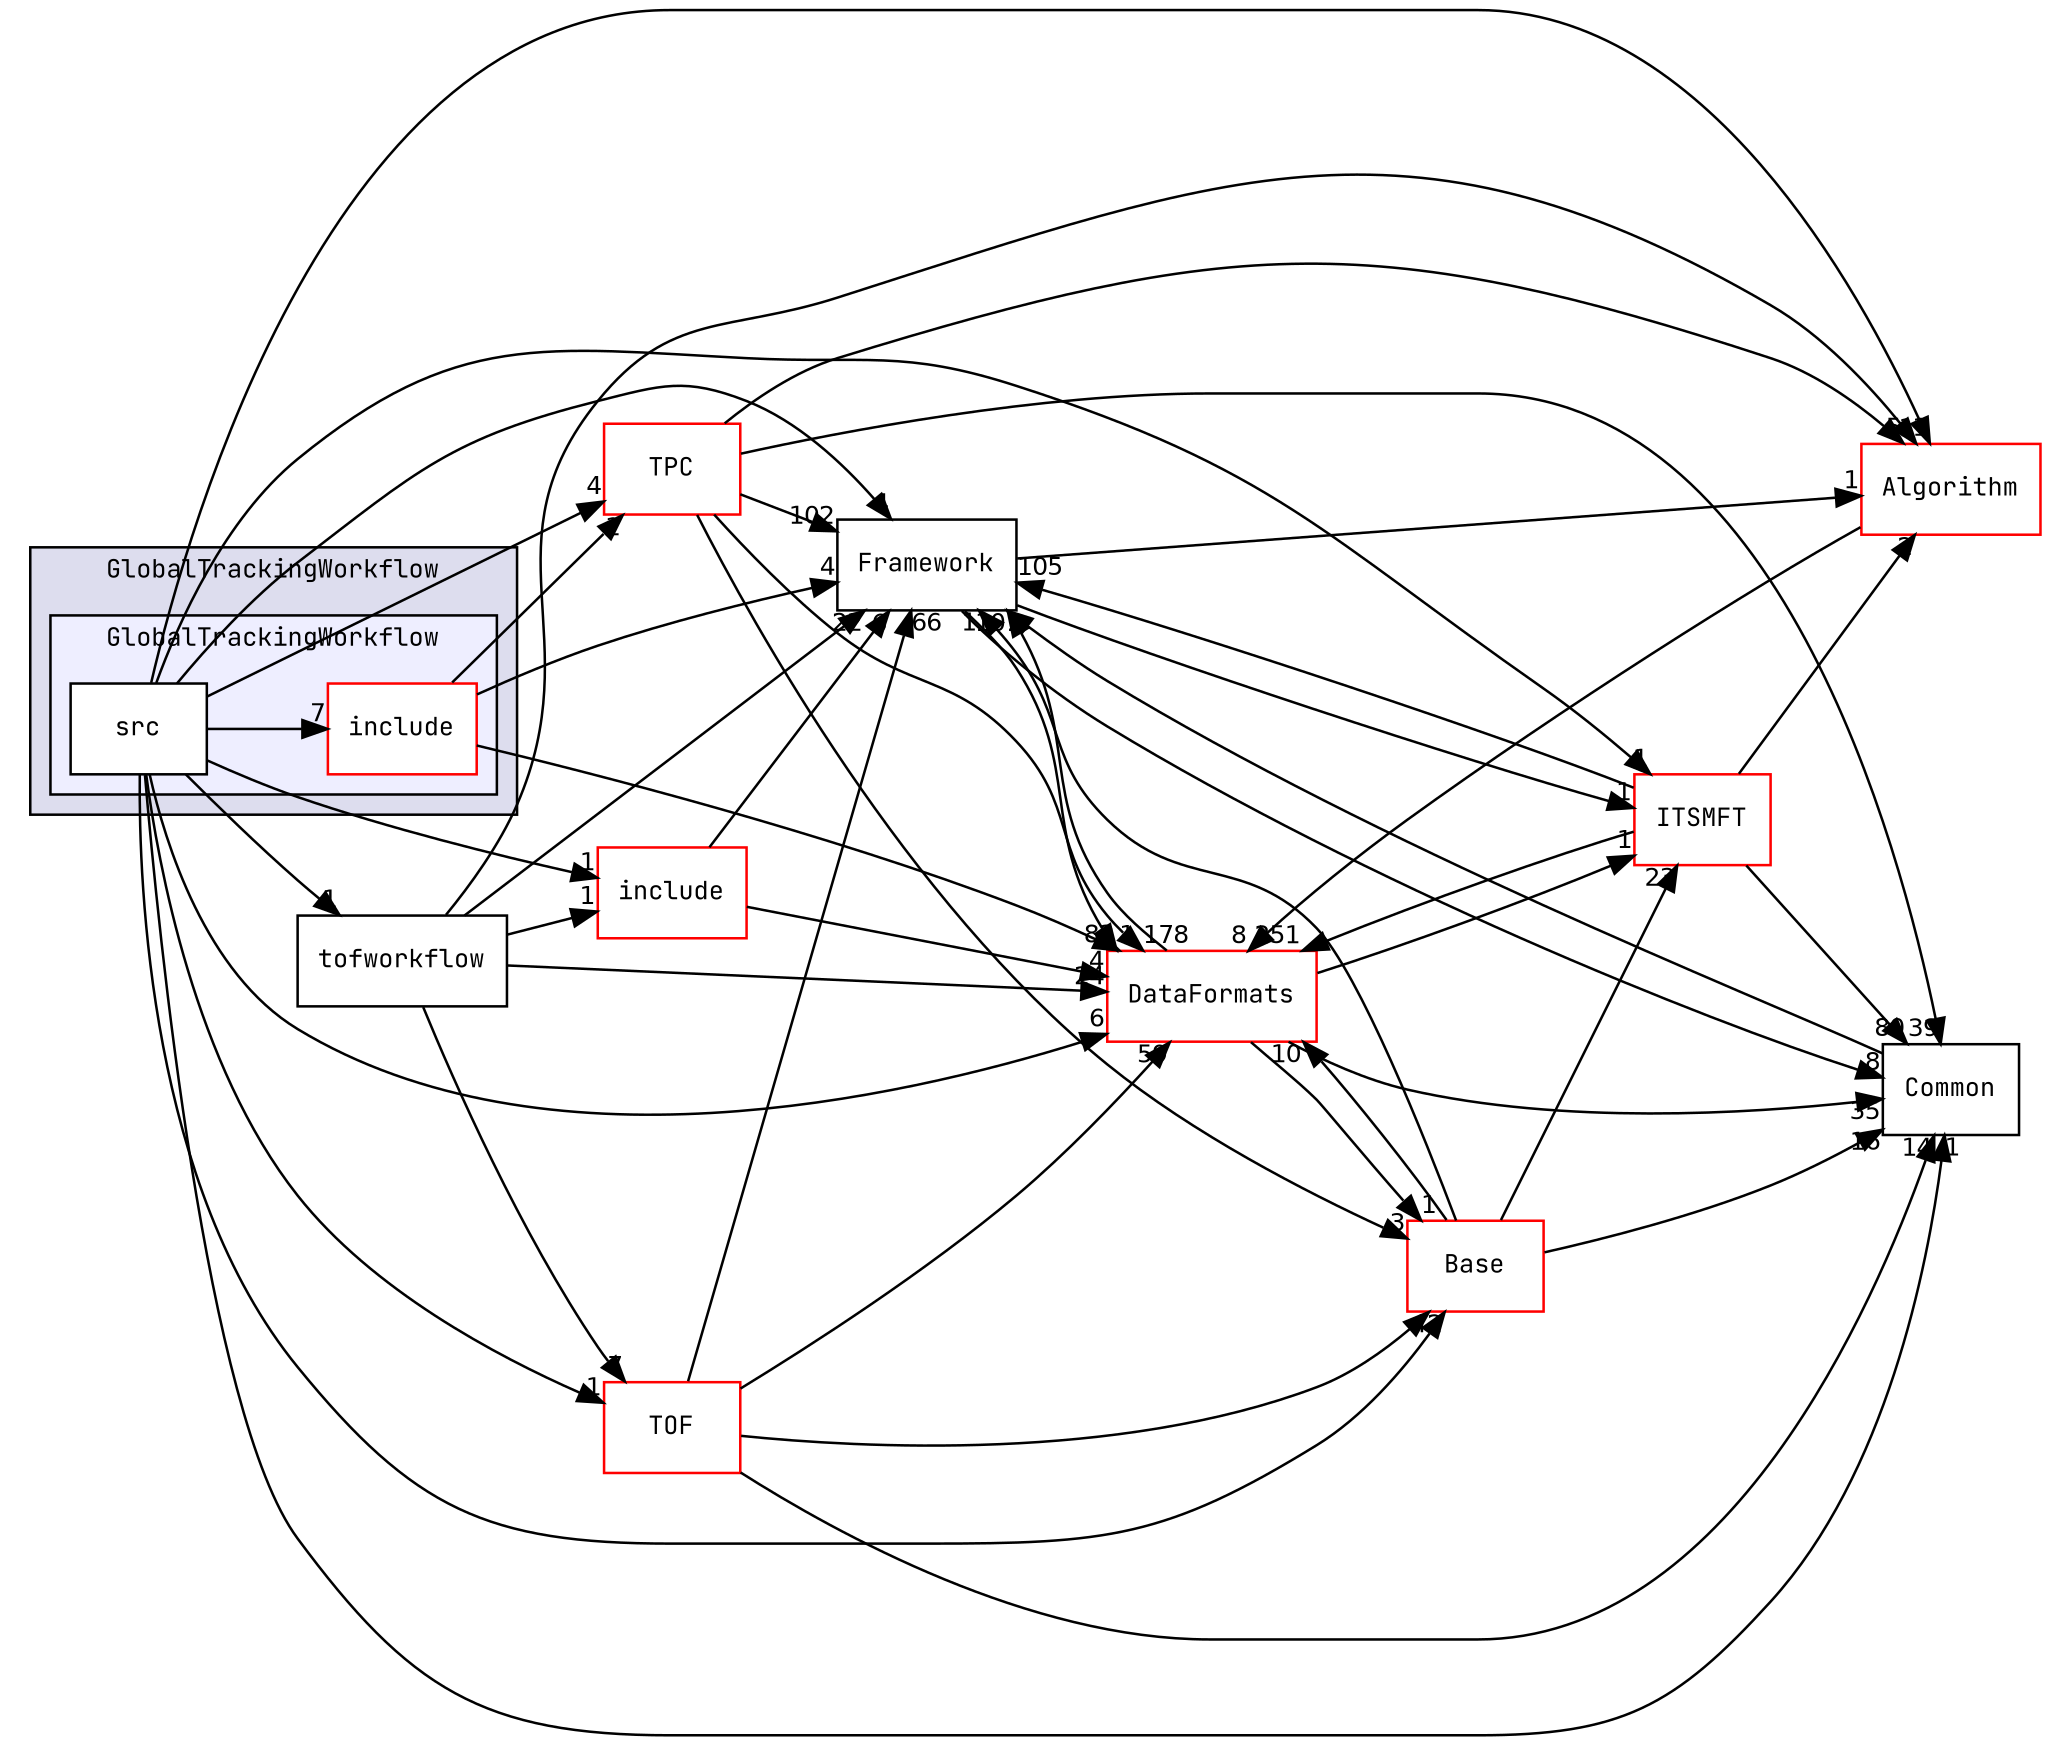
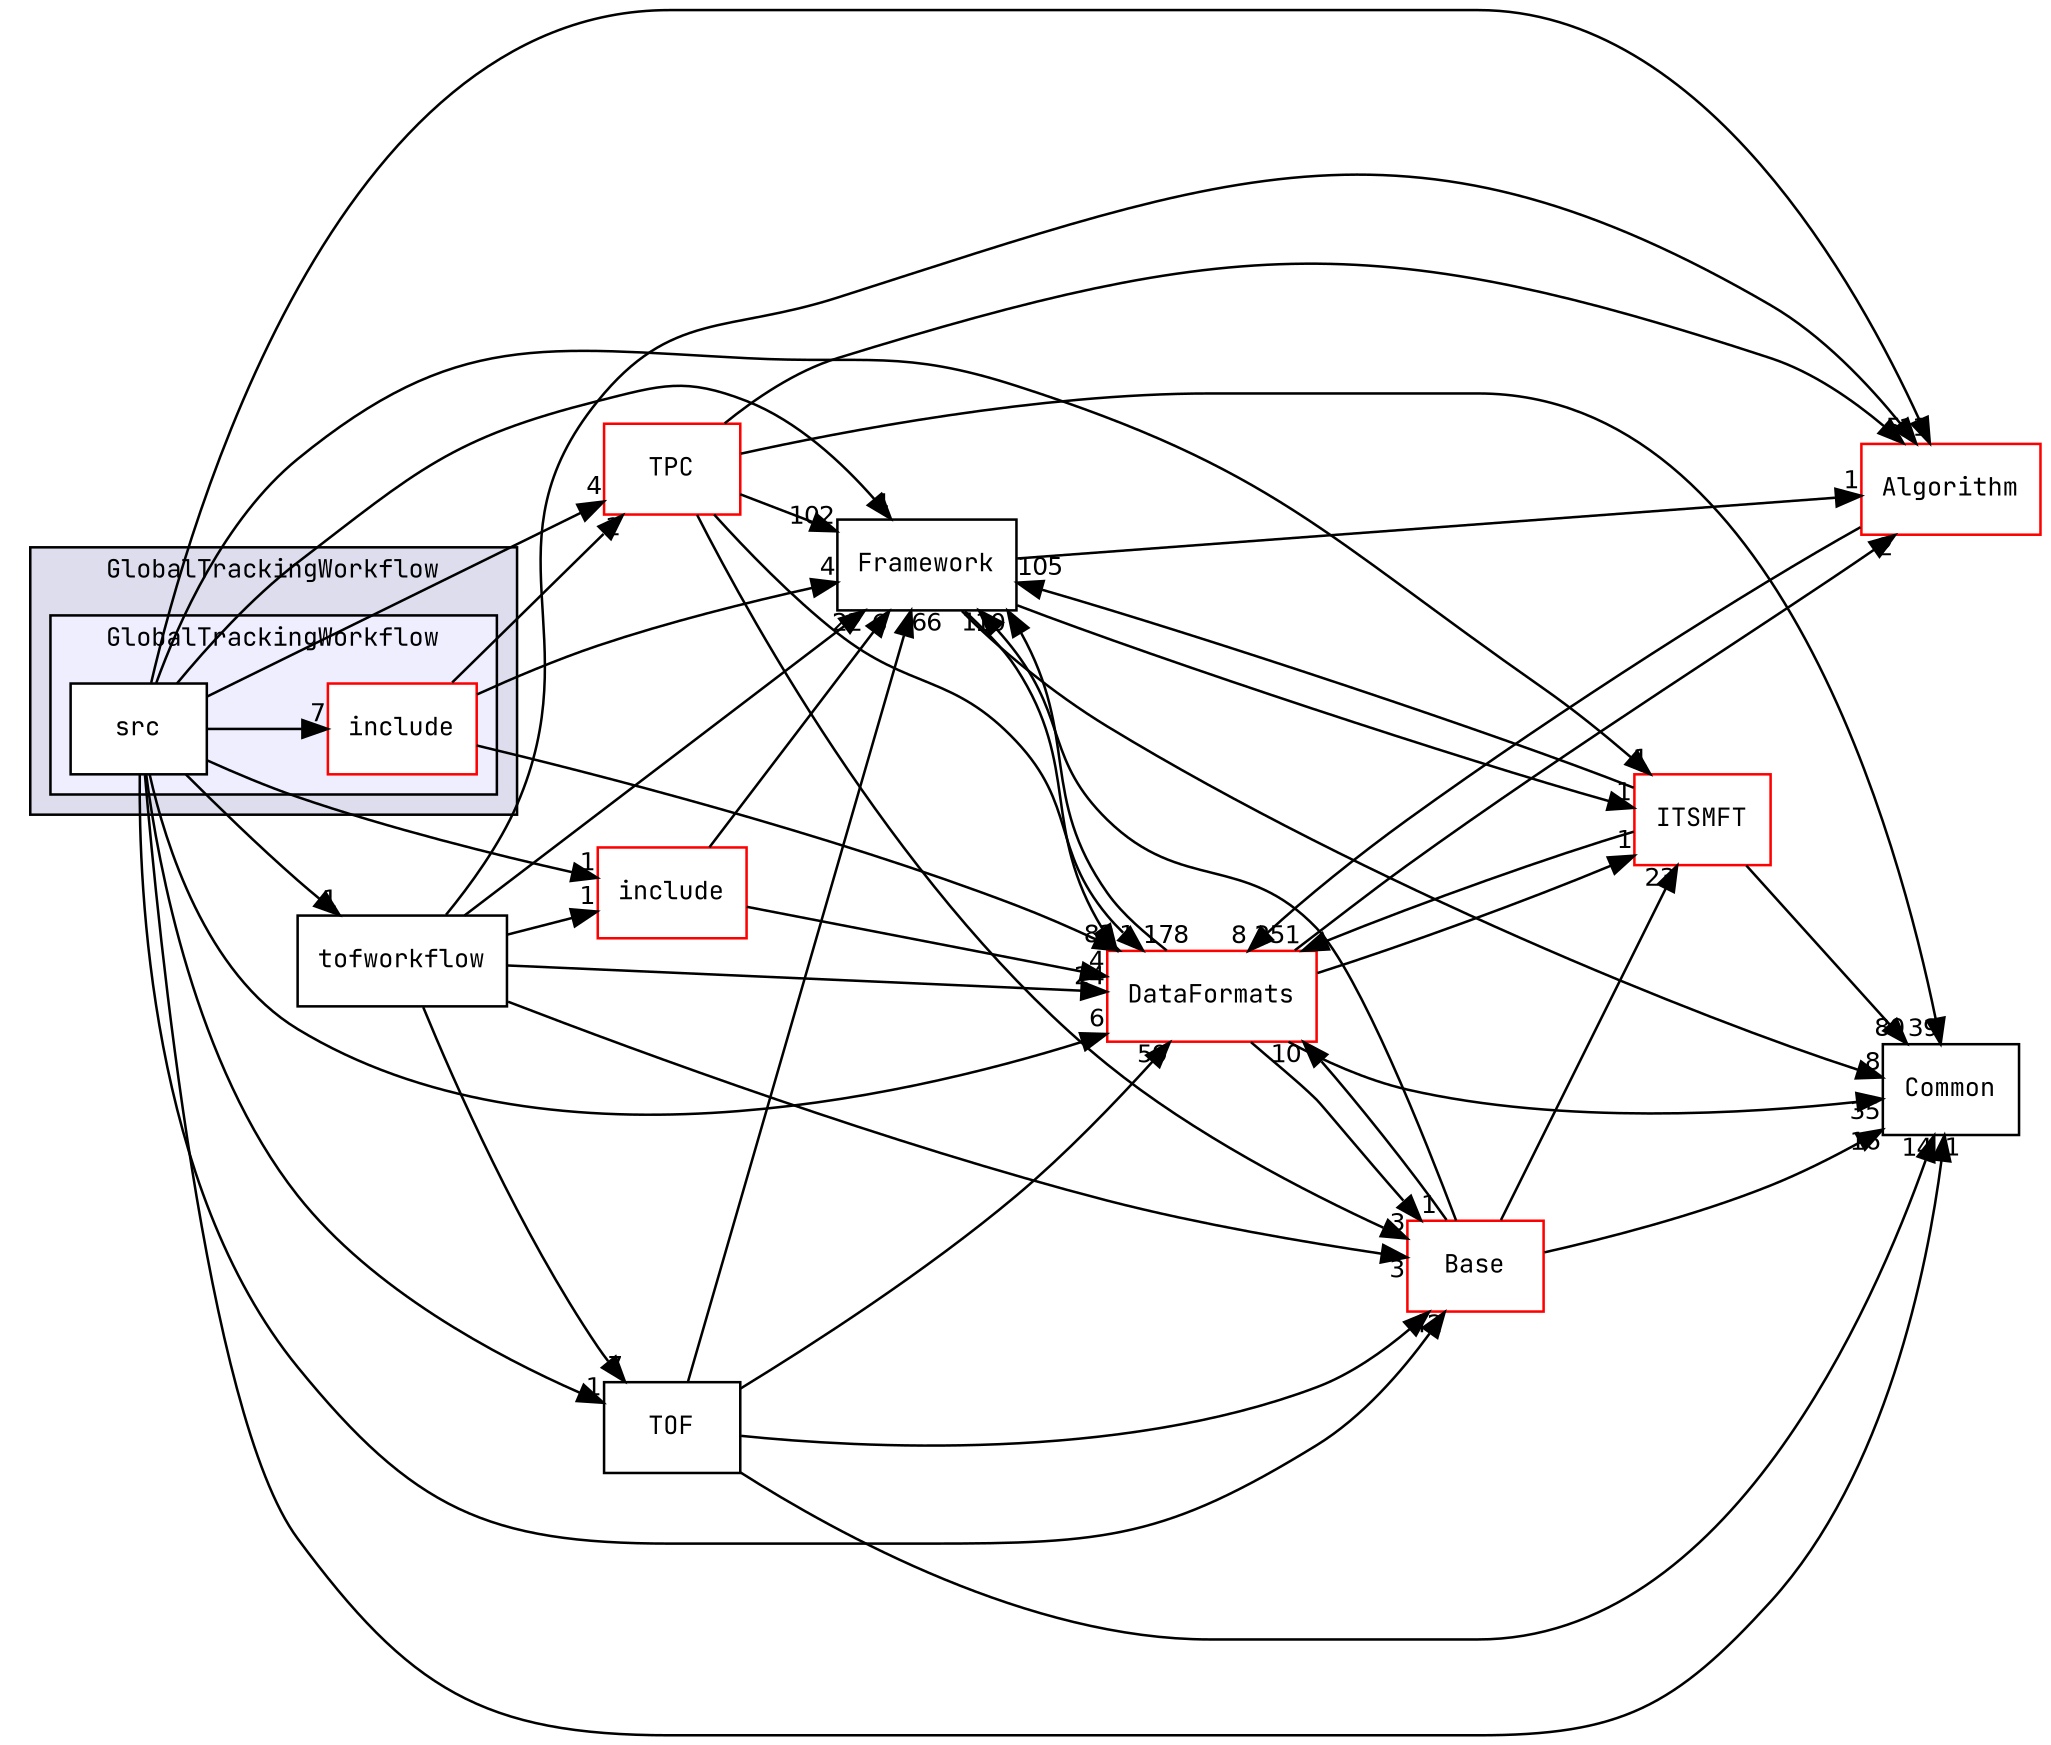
(1807, 681) -> (1581, 745)
(1445, 860) -> none
none -> (938, 1152)
(672, 1428) -> (672, 1428)
